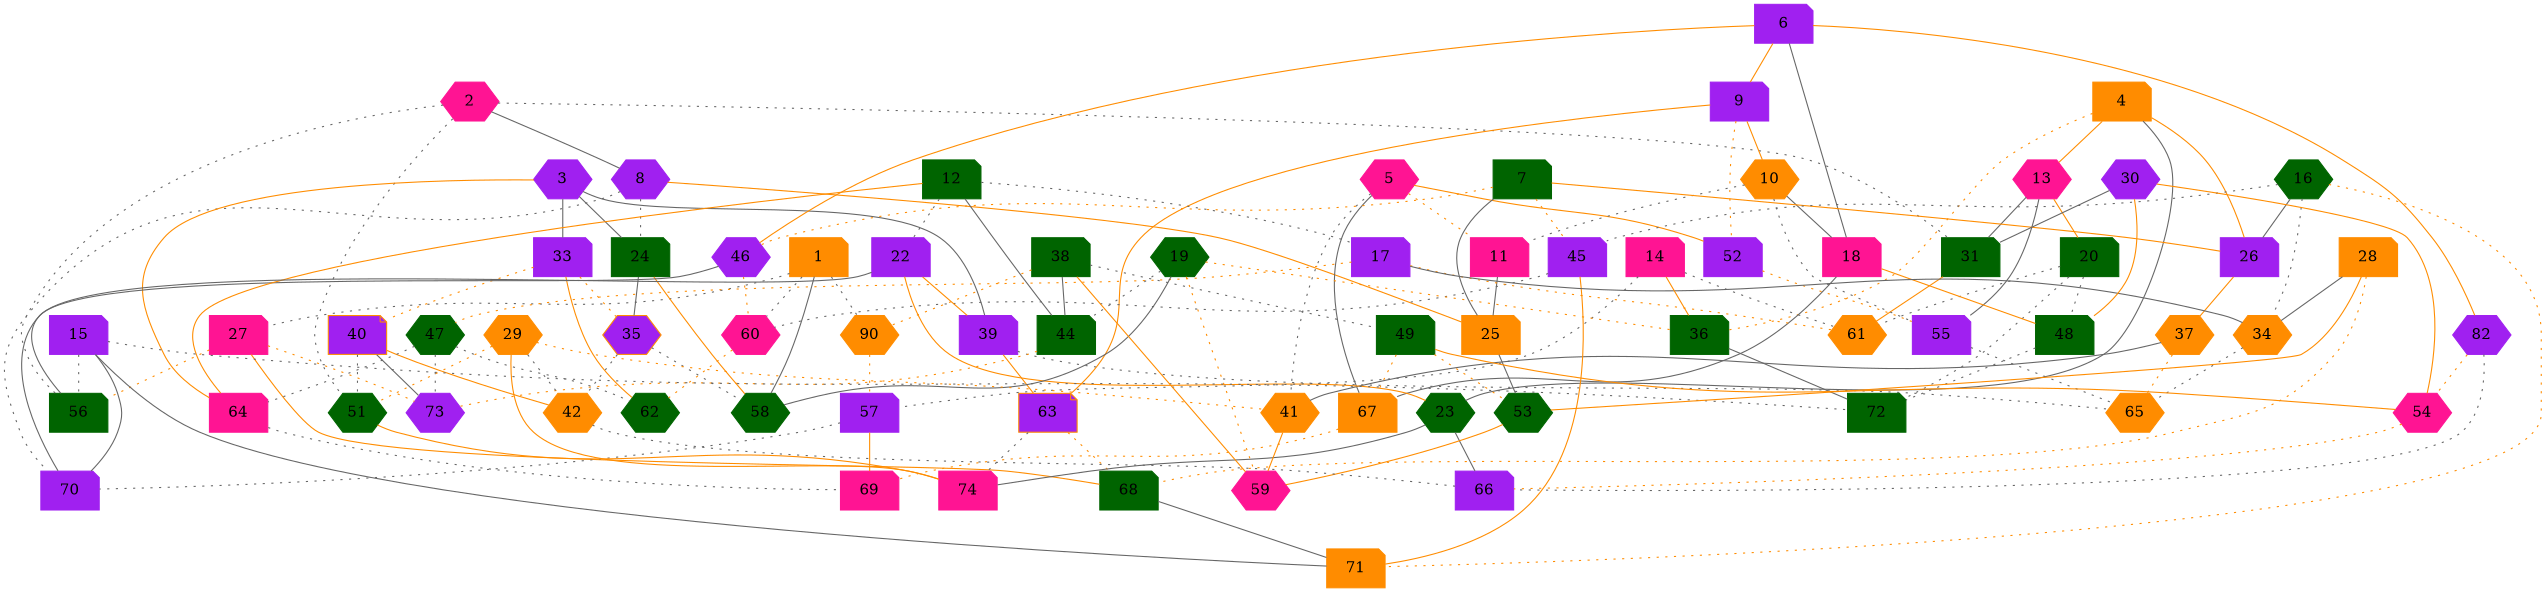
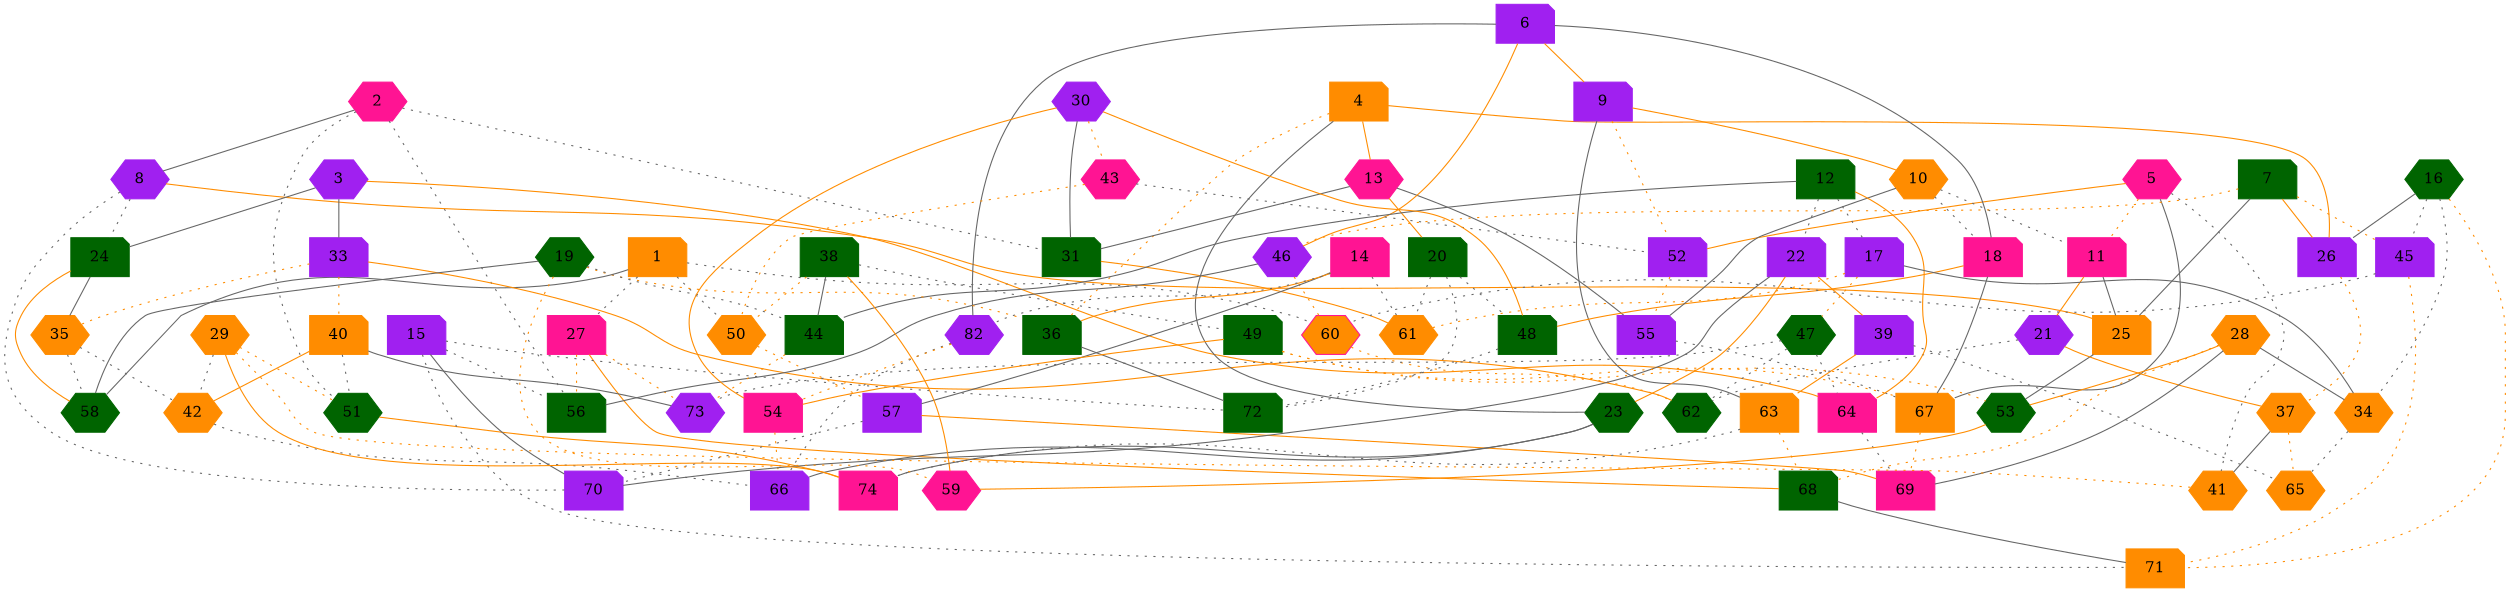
(2186, 89) -> (1141, 46)
(1331, 160) -> (1593, 329)
none -> (1110, 179)
(797, 211) -> none
(1809, 217) -> (1955, 217)
(2368, 257) -> (2241, 335)
(1814, 277) -> (1796, 223)
none -> (1145, 296)
(2217, 296) -> (2358, 348)
(357, 335) -> (339, 335)
(632, 335) -> (60, 335)
(751, 335) -> (1331, 335)
(870, 335) -> (736, 335)
none -> (2044, 335)
(2031, 371) -> (1759, 358)
(1282, 384) -> (1127, 343)
(1048, 413) -> (1770, 413)
(2422, 413) -> (773, 413)
none -> (2089, 438)
(1275, 452) -> none
(1553, 471) -> (2376, 479)
(694, 521) -> (1233, 558)
